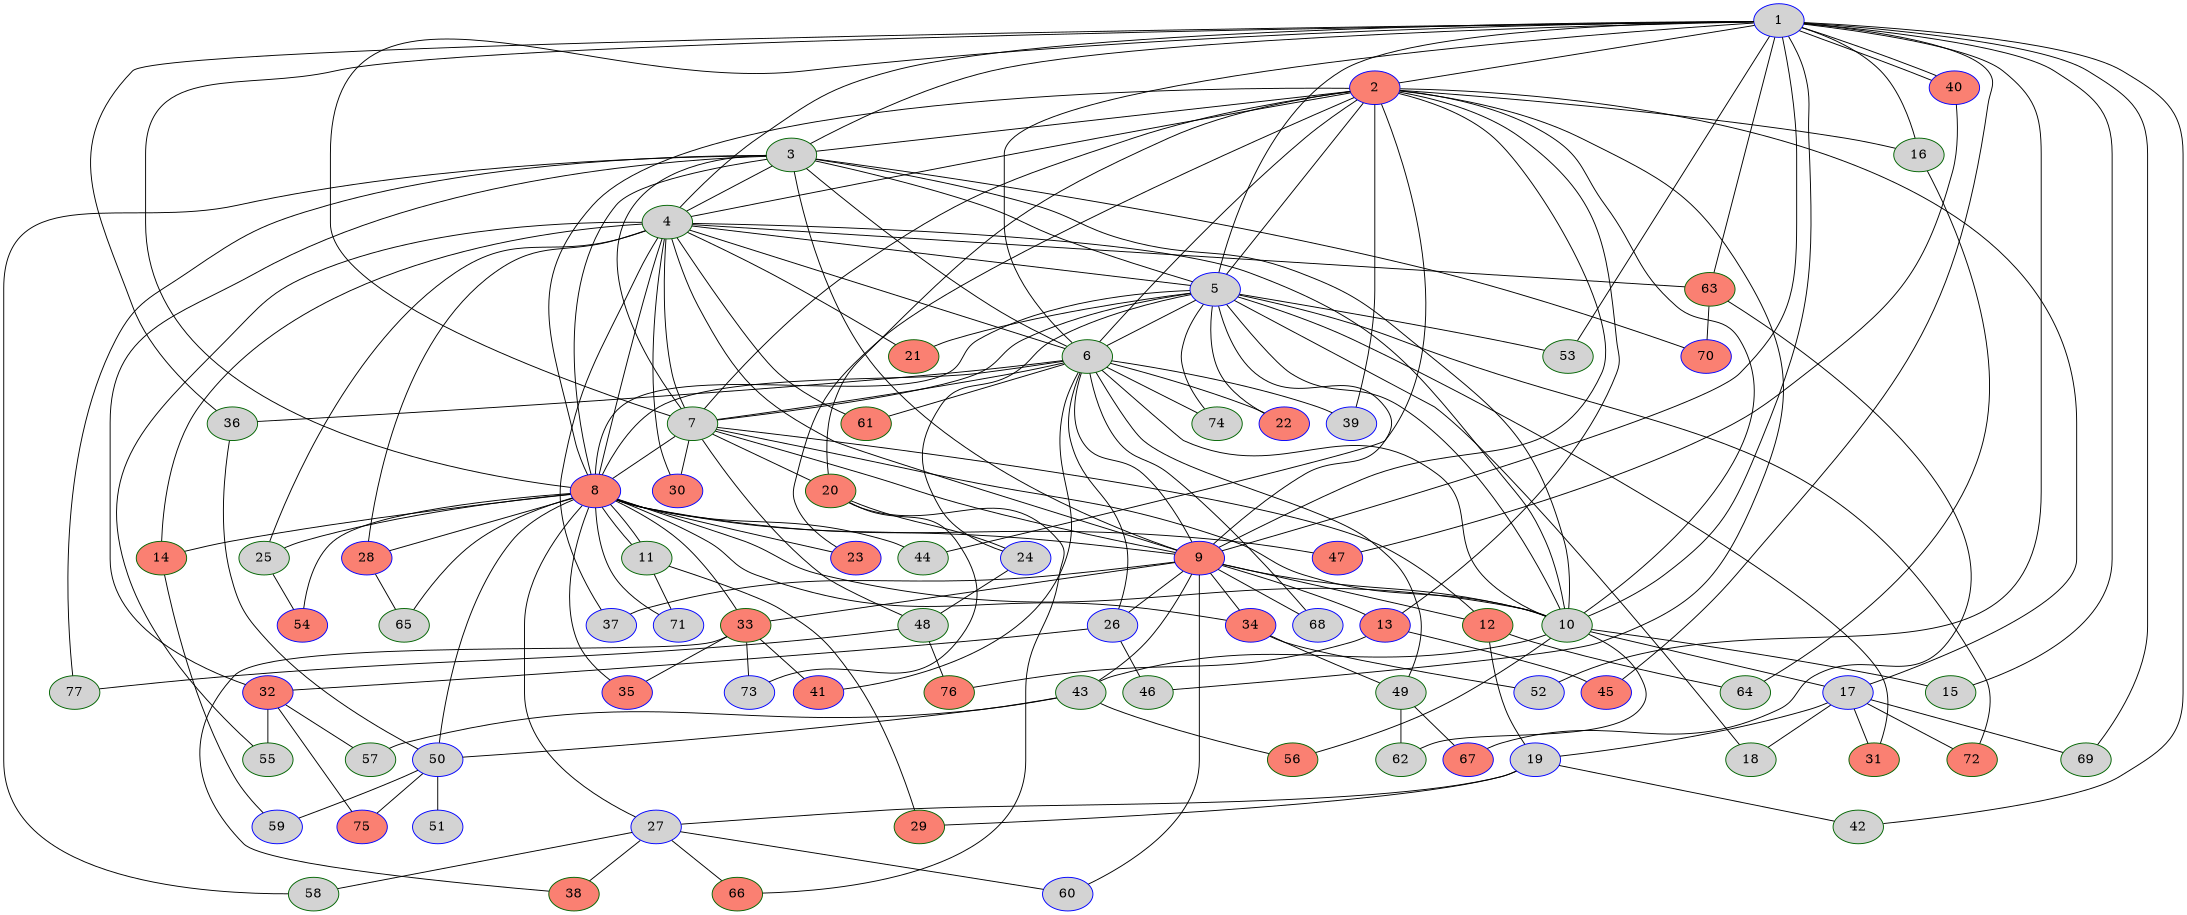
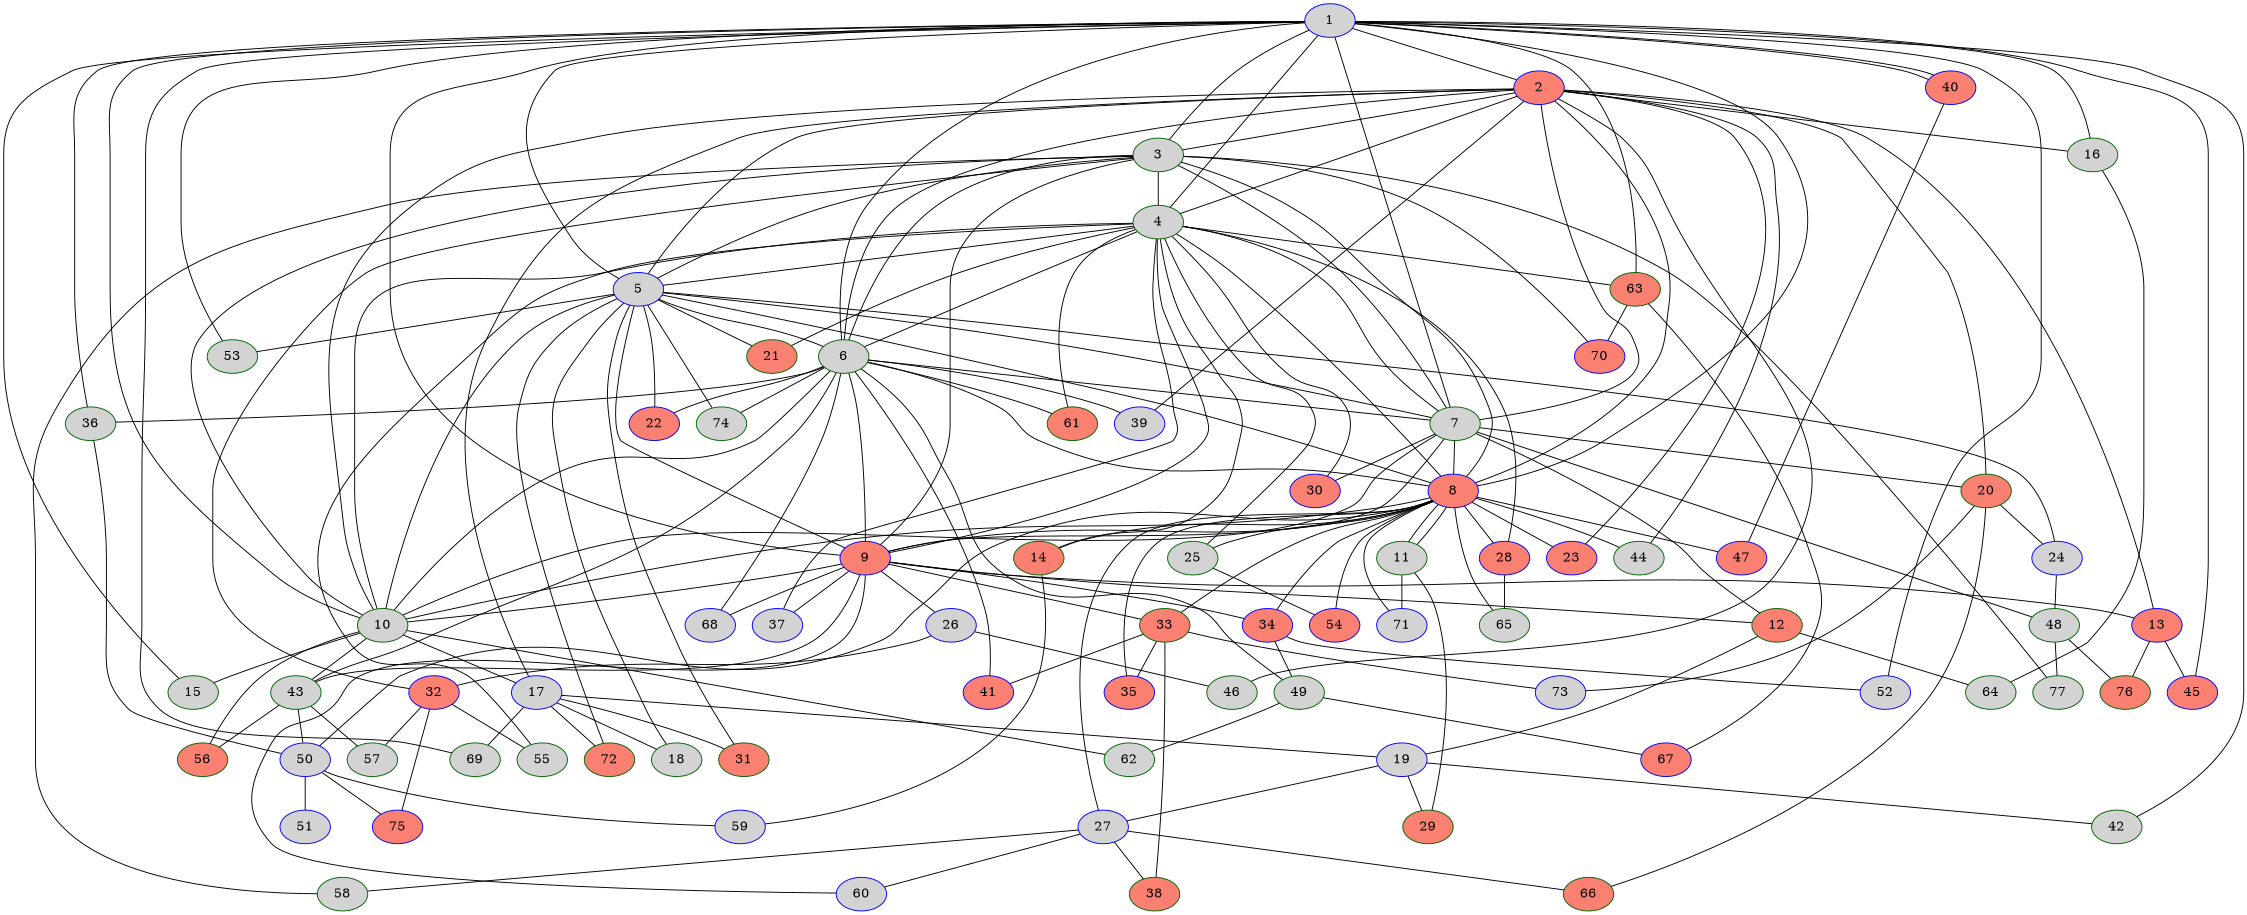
(1597, 382) -> none
(1098, 491) -> (601, 565)
